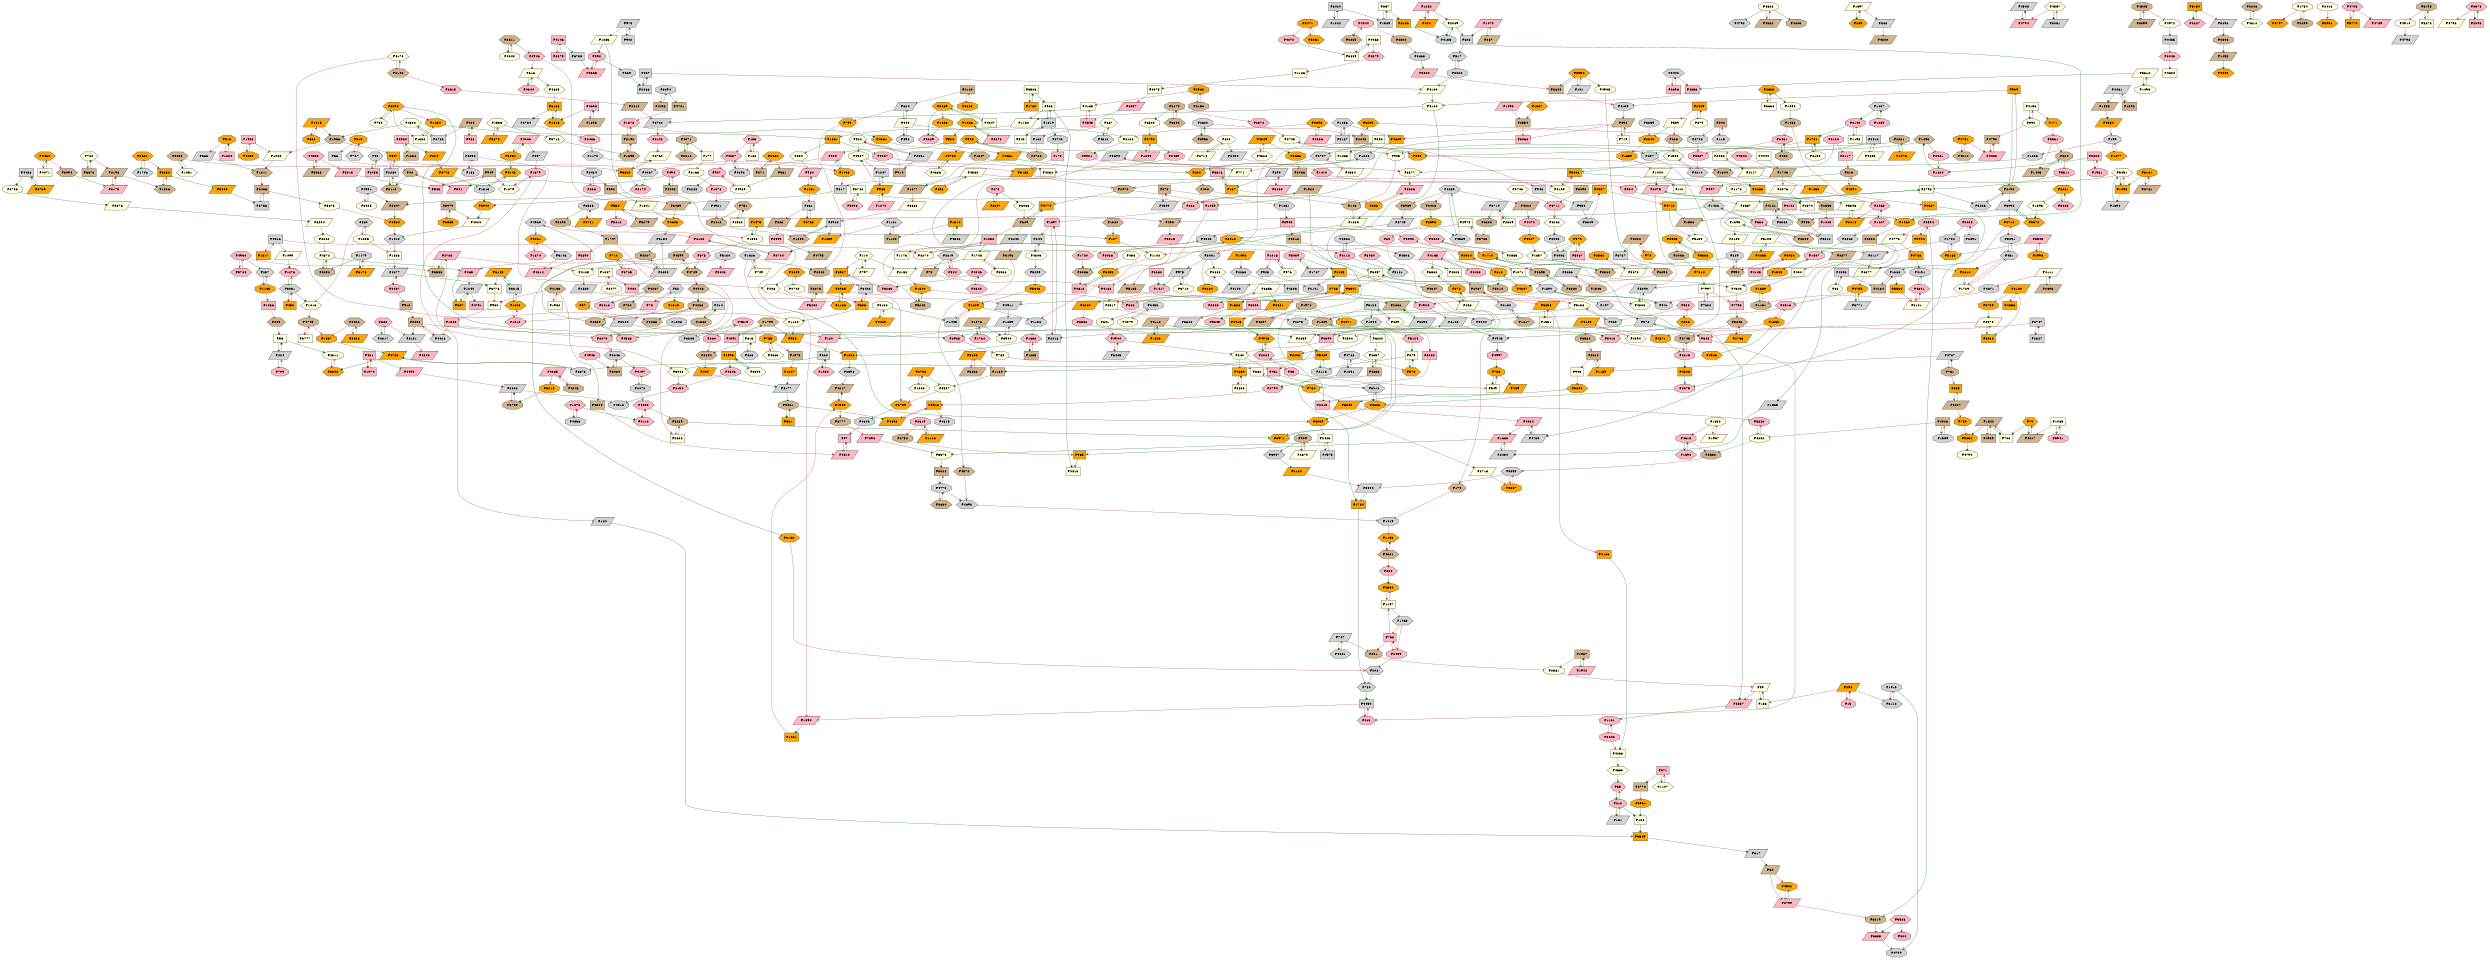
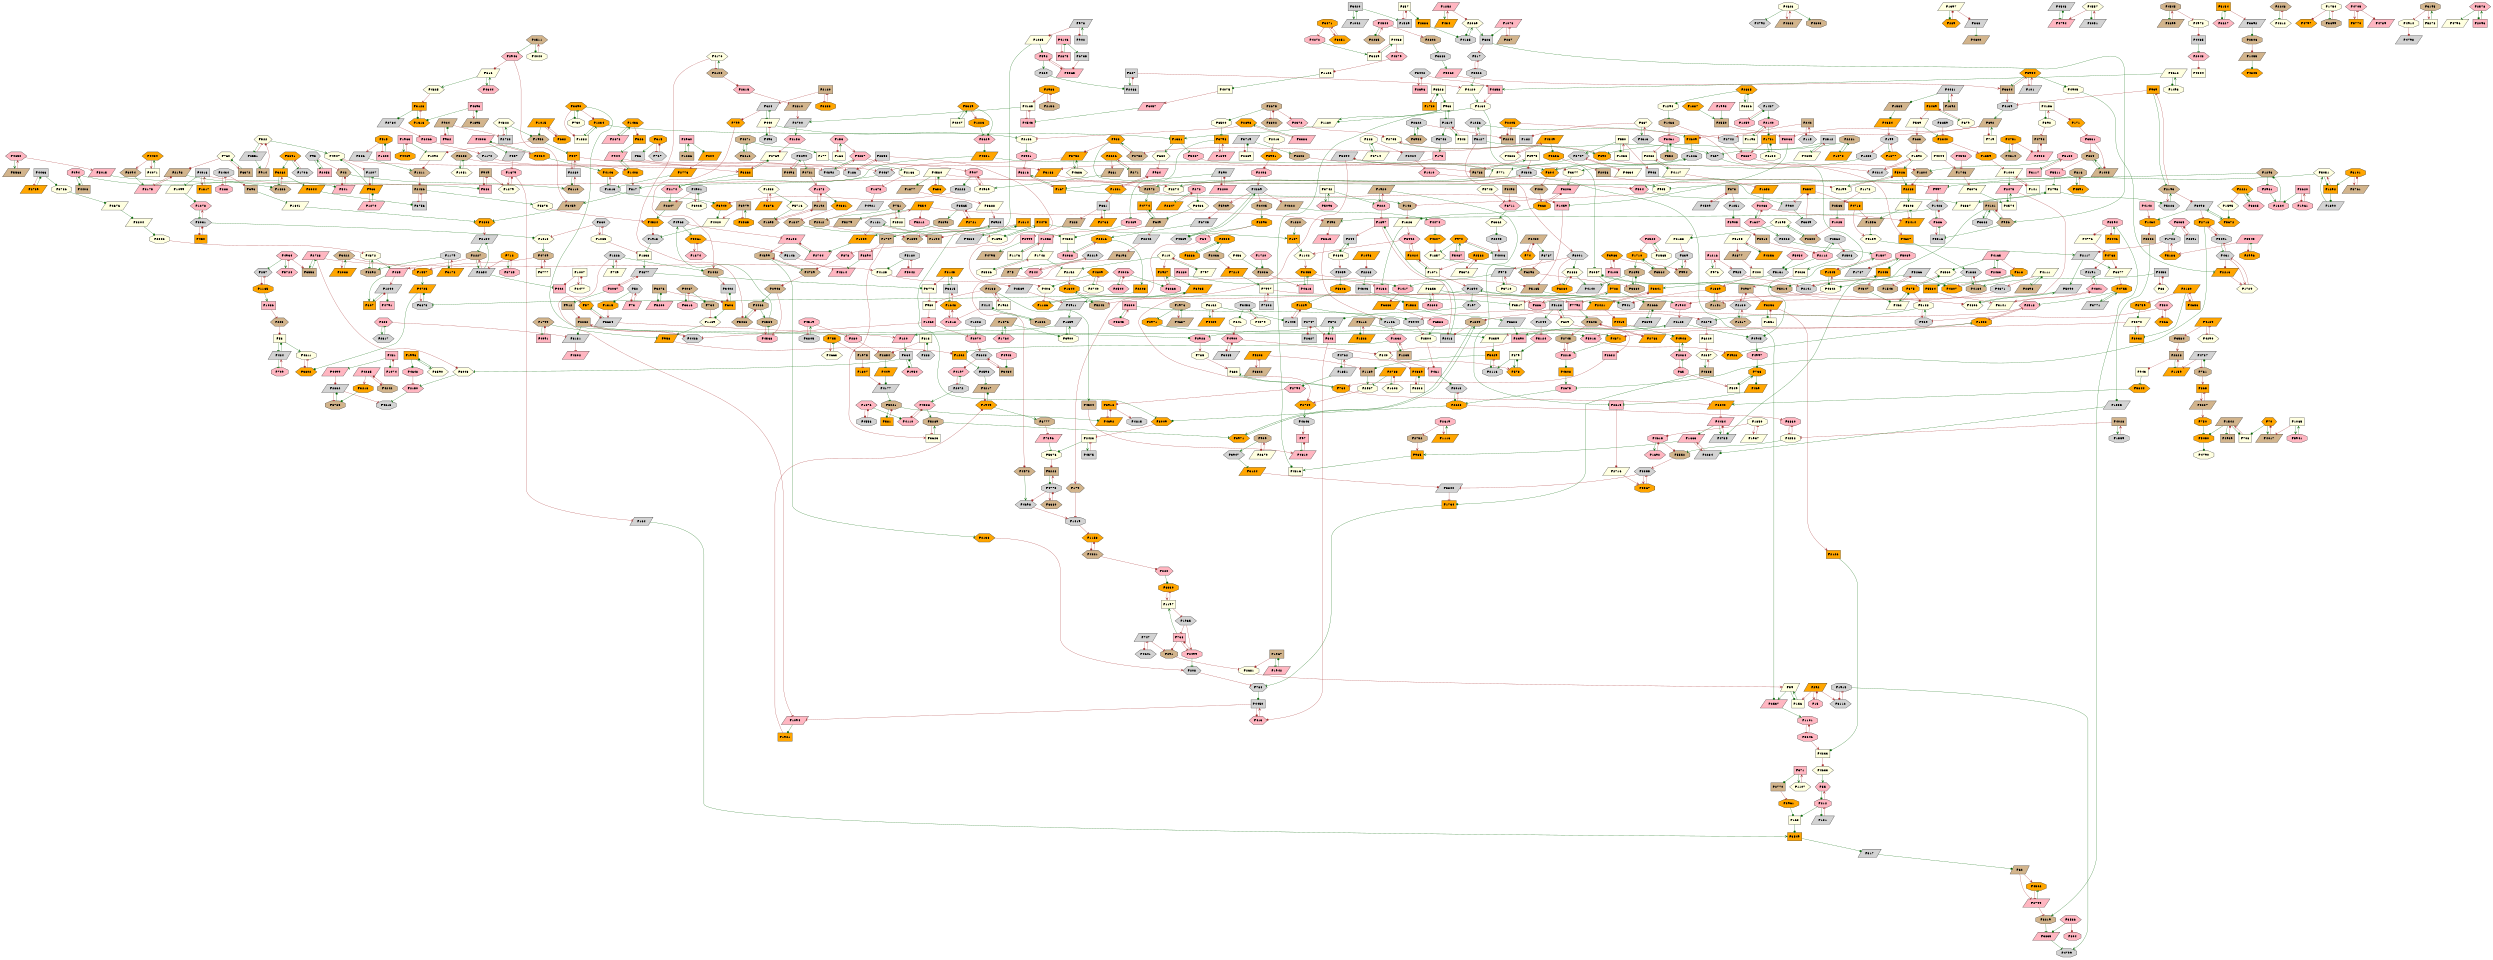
(1847, 163) -> (2050, 165)
none -> (1261, 173)
(1879, 289) -> (1976, 289)
(604, 315) -> (595, 313)
